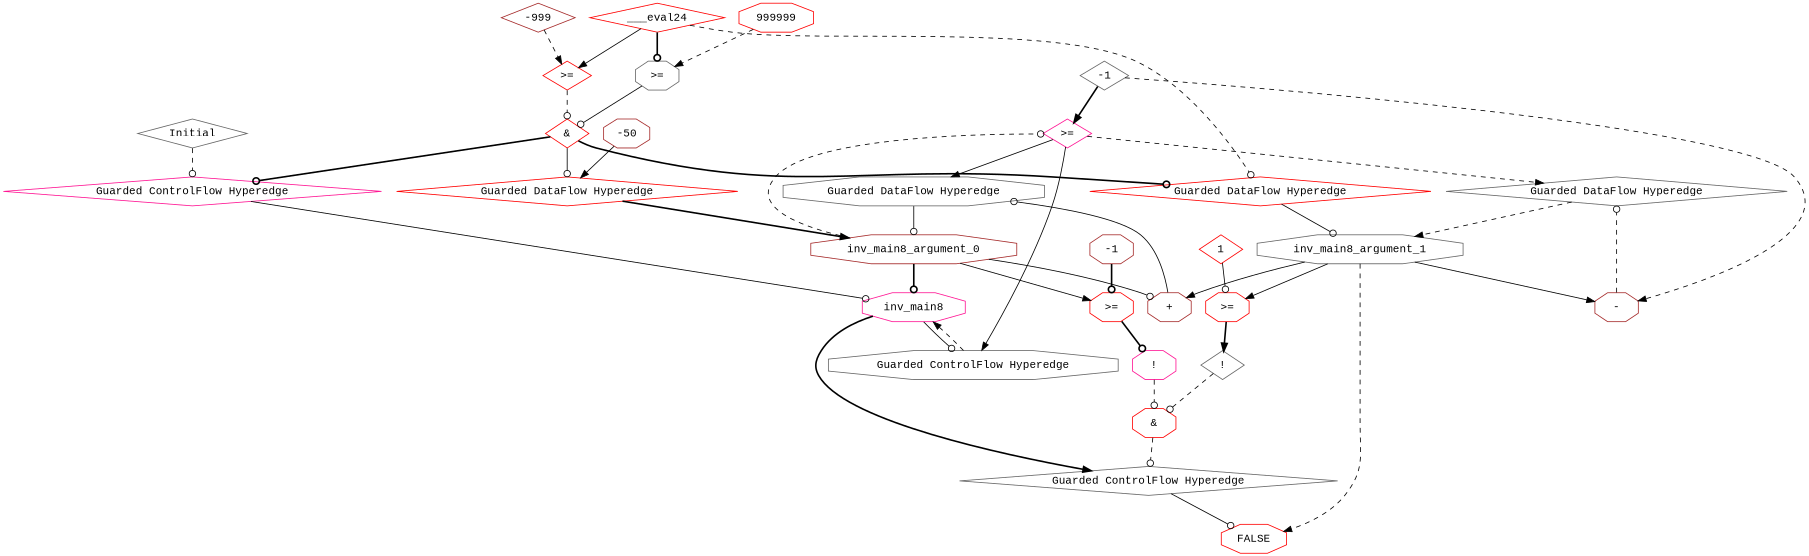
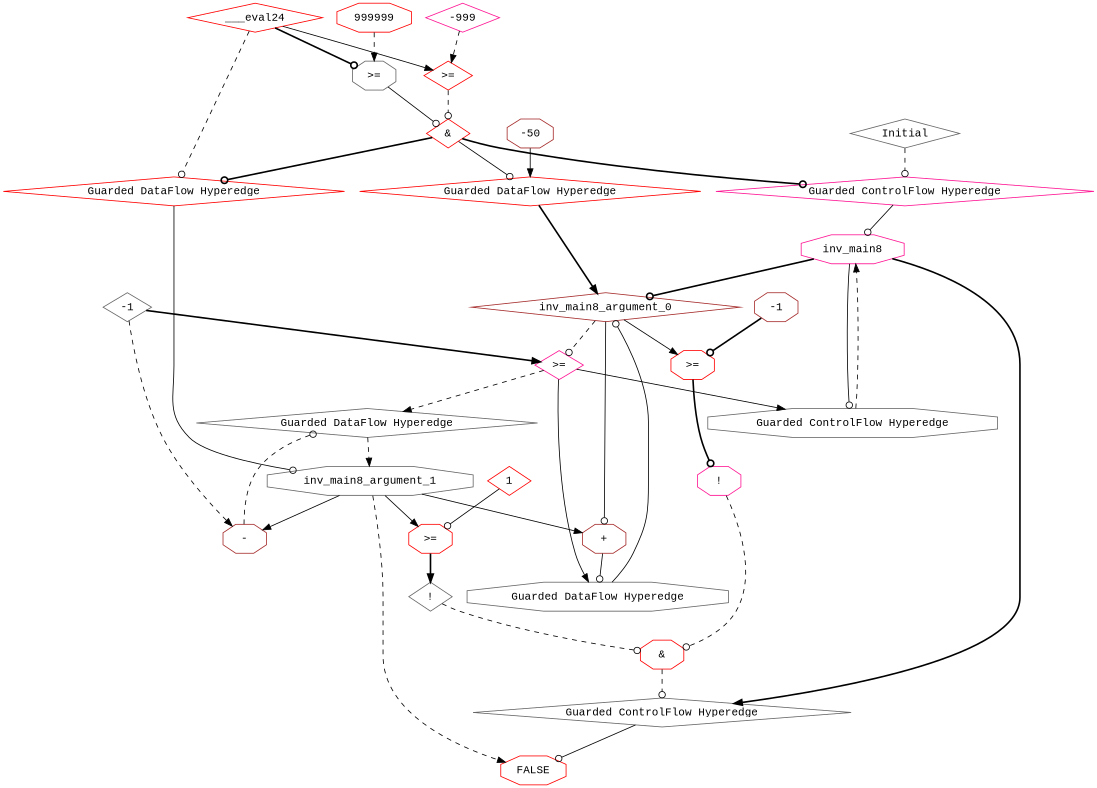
(538, 18) -> (463, 18)
(914, 249) -> (606, 307)
(914, 275) -> (733, 277)
